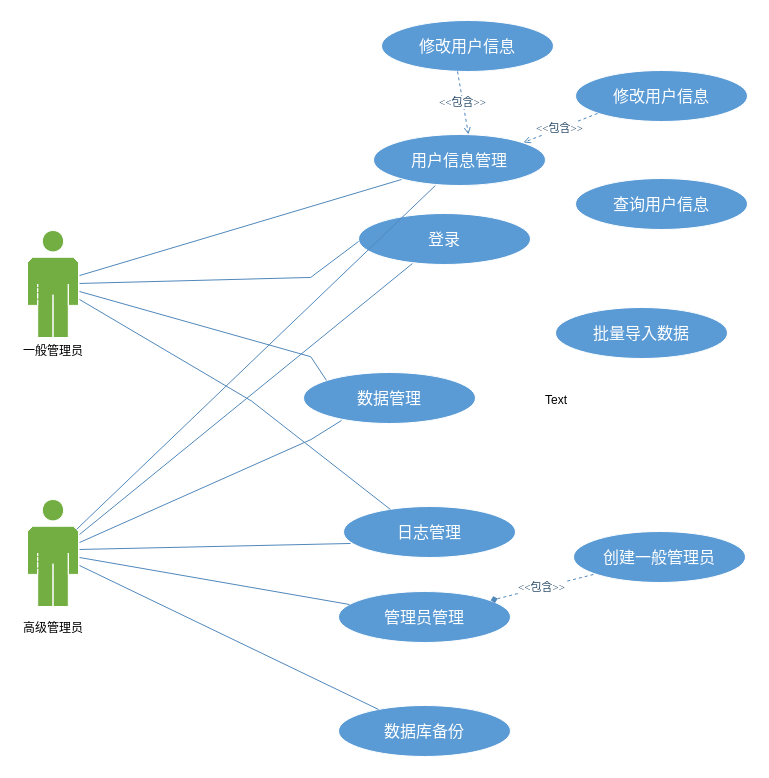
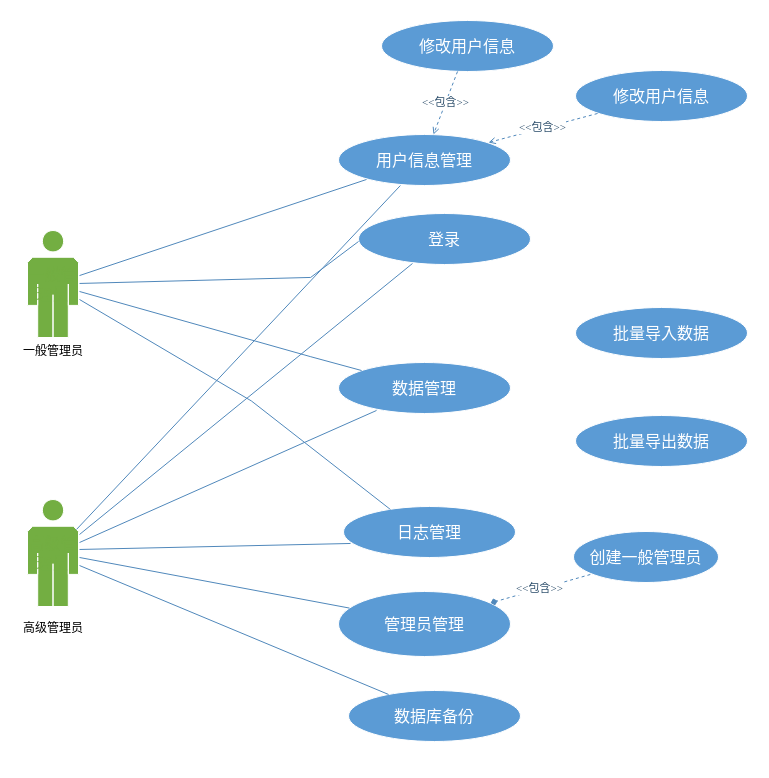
(460, 160) -> (425, 160)
(662, 204) -> none
(642, 333) -> (662, 333)
(390, 398) -> (425, 388)
(557, 401) -> none
none -> (662, 441)
(660, 557) -> (646, 557)
(425, 617) -> (425, 624)
(425, 731) -> (435, 716)
